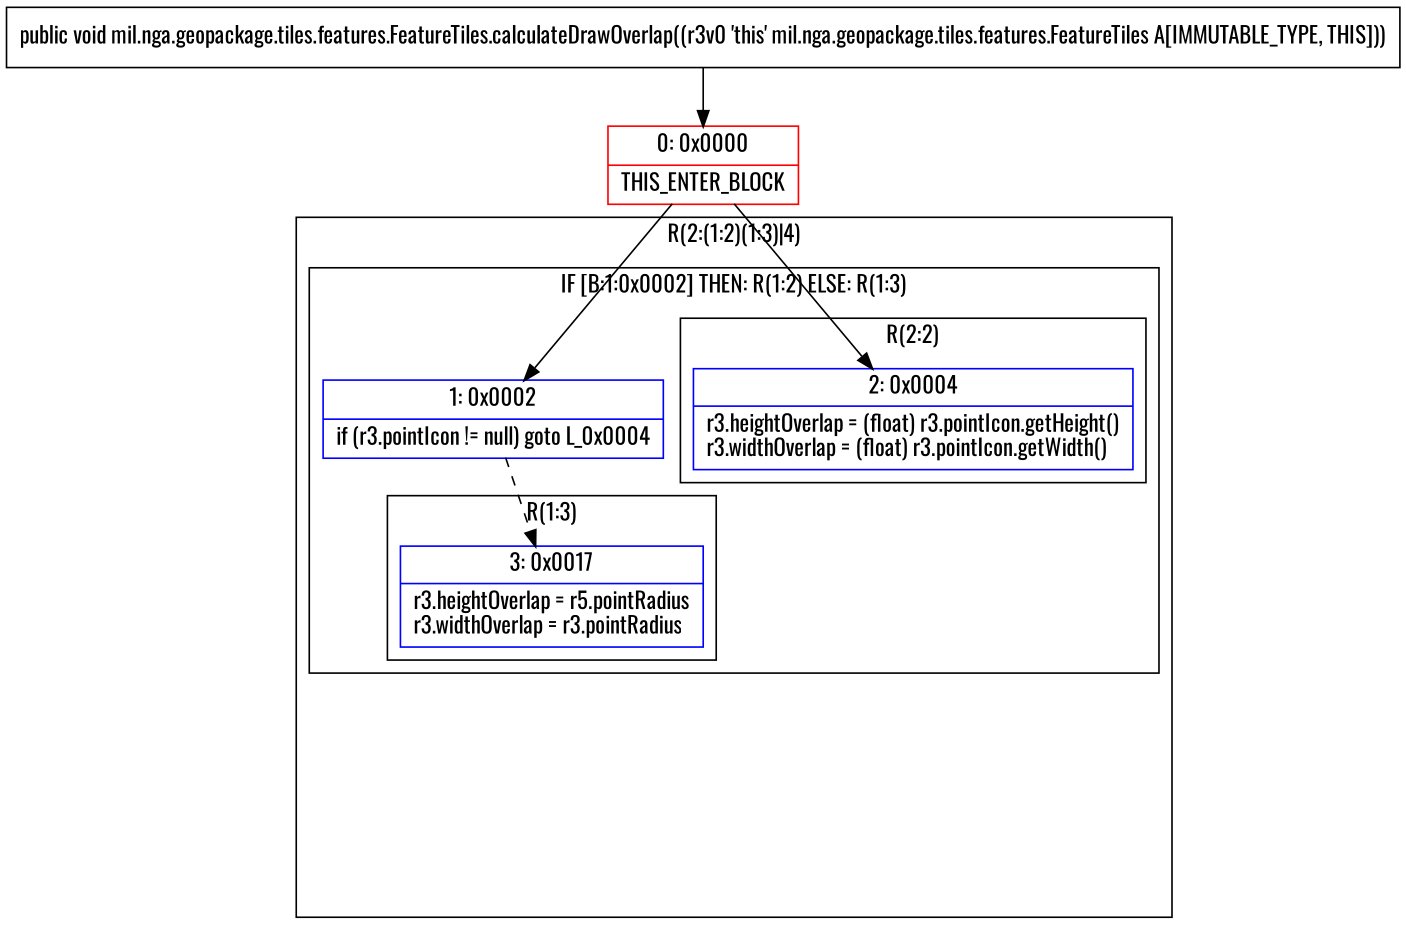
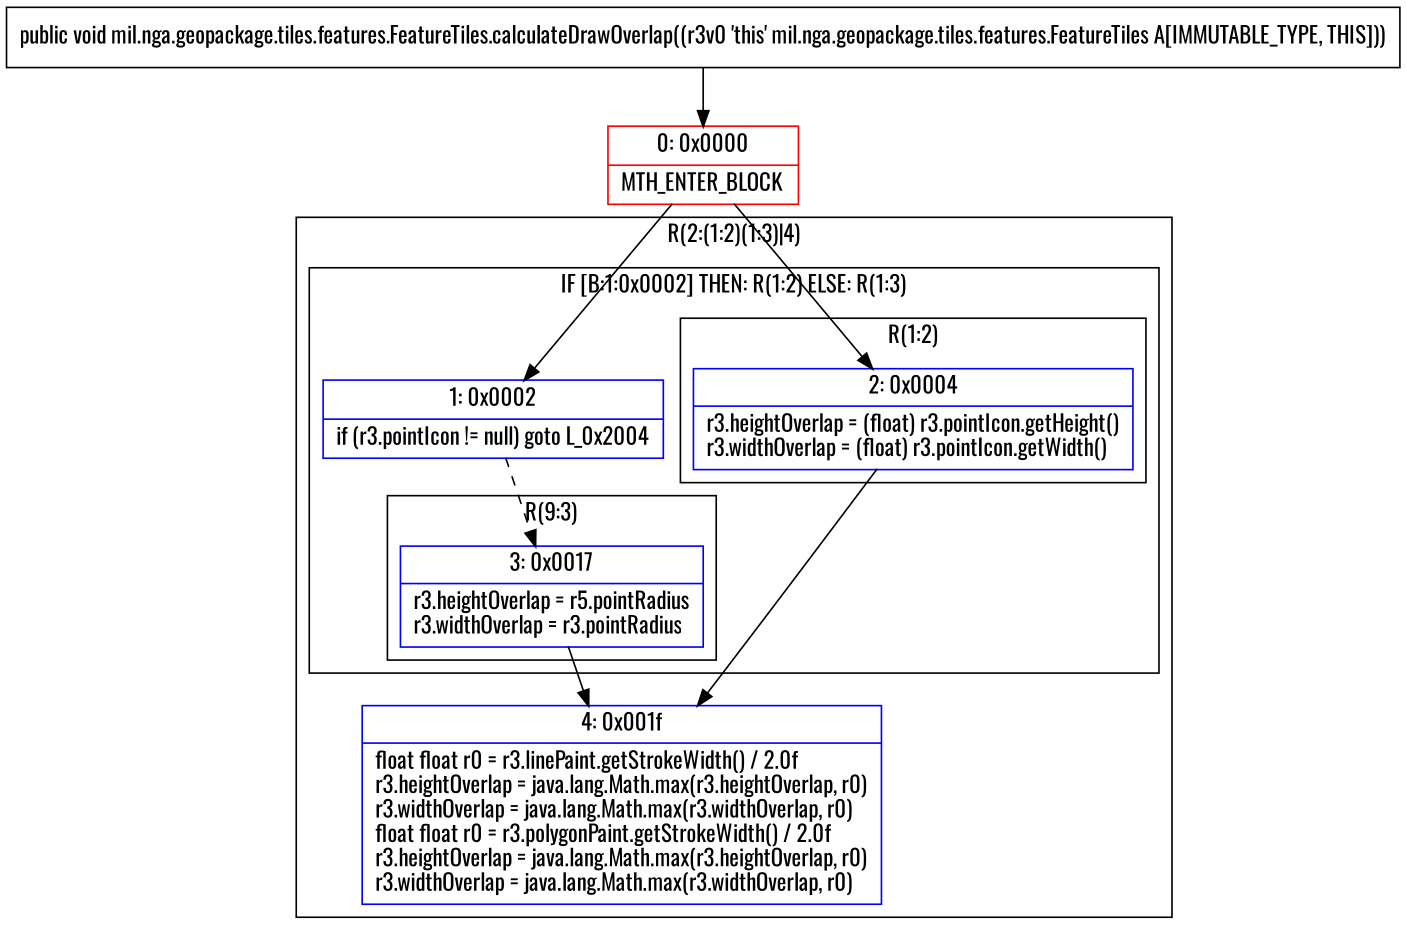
(703, 184) -> (702, 184)
(913, 337) -> (913, 337)
(493, 438) -> (493, 438)
(552, 514) -> (552, 514)
none -> (622, 805)
